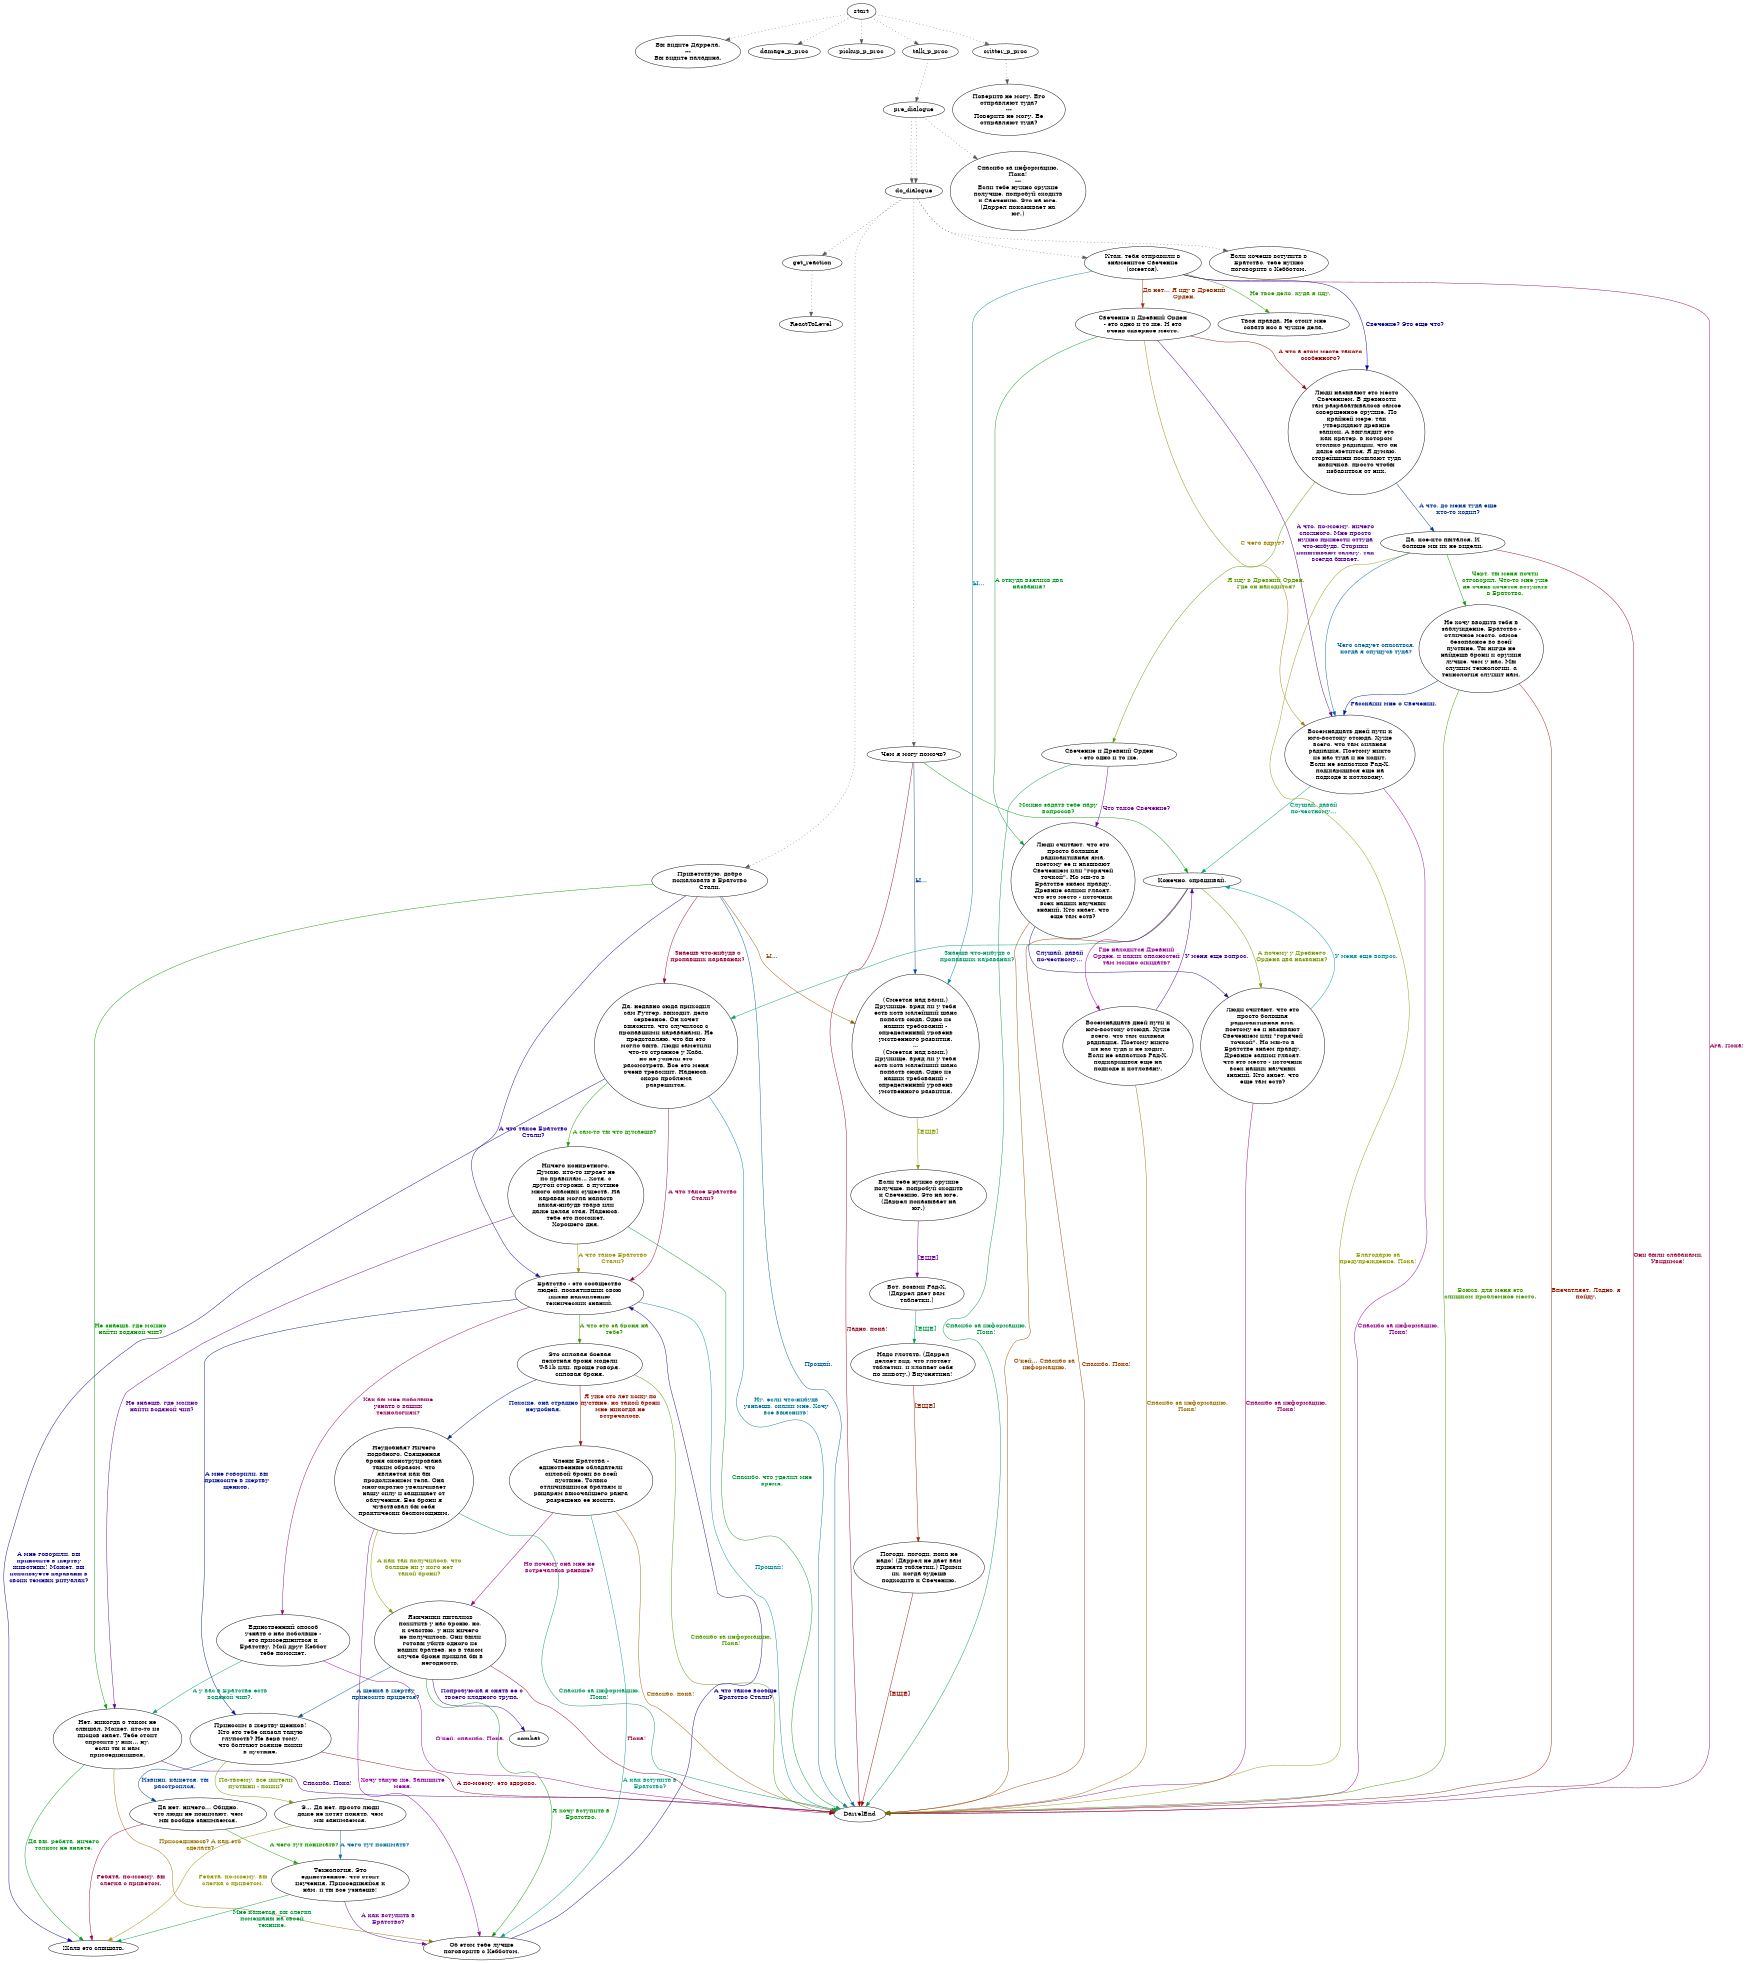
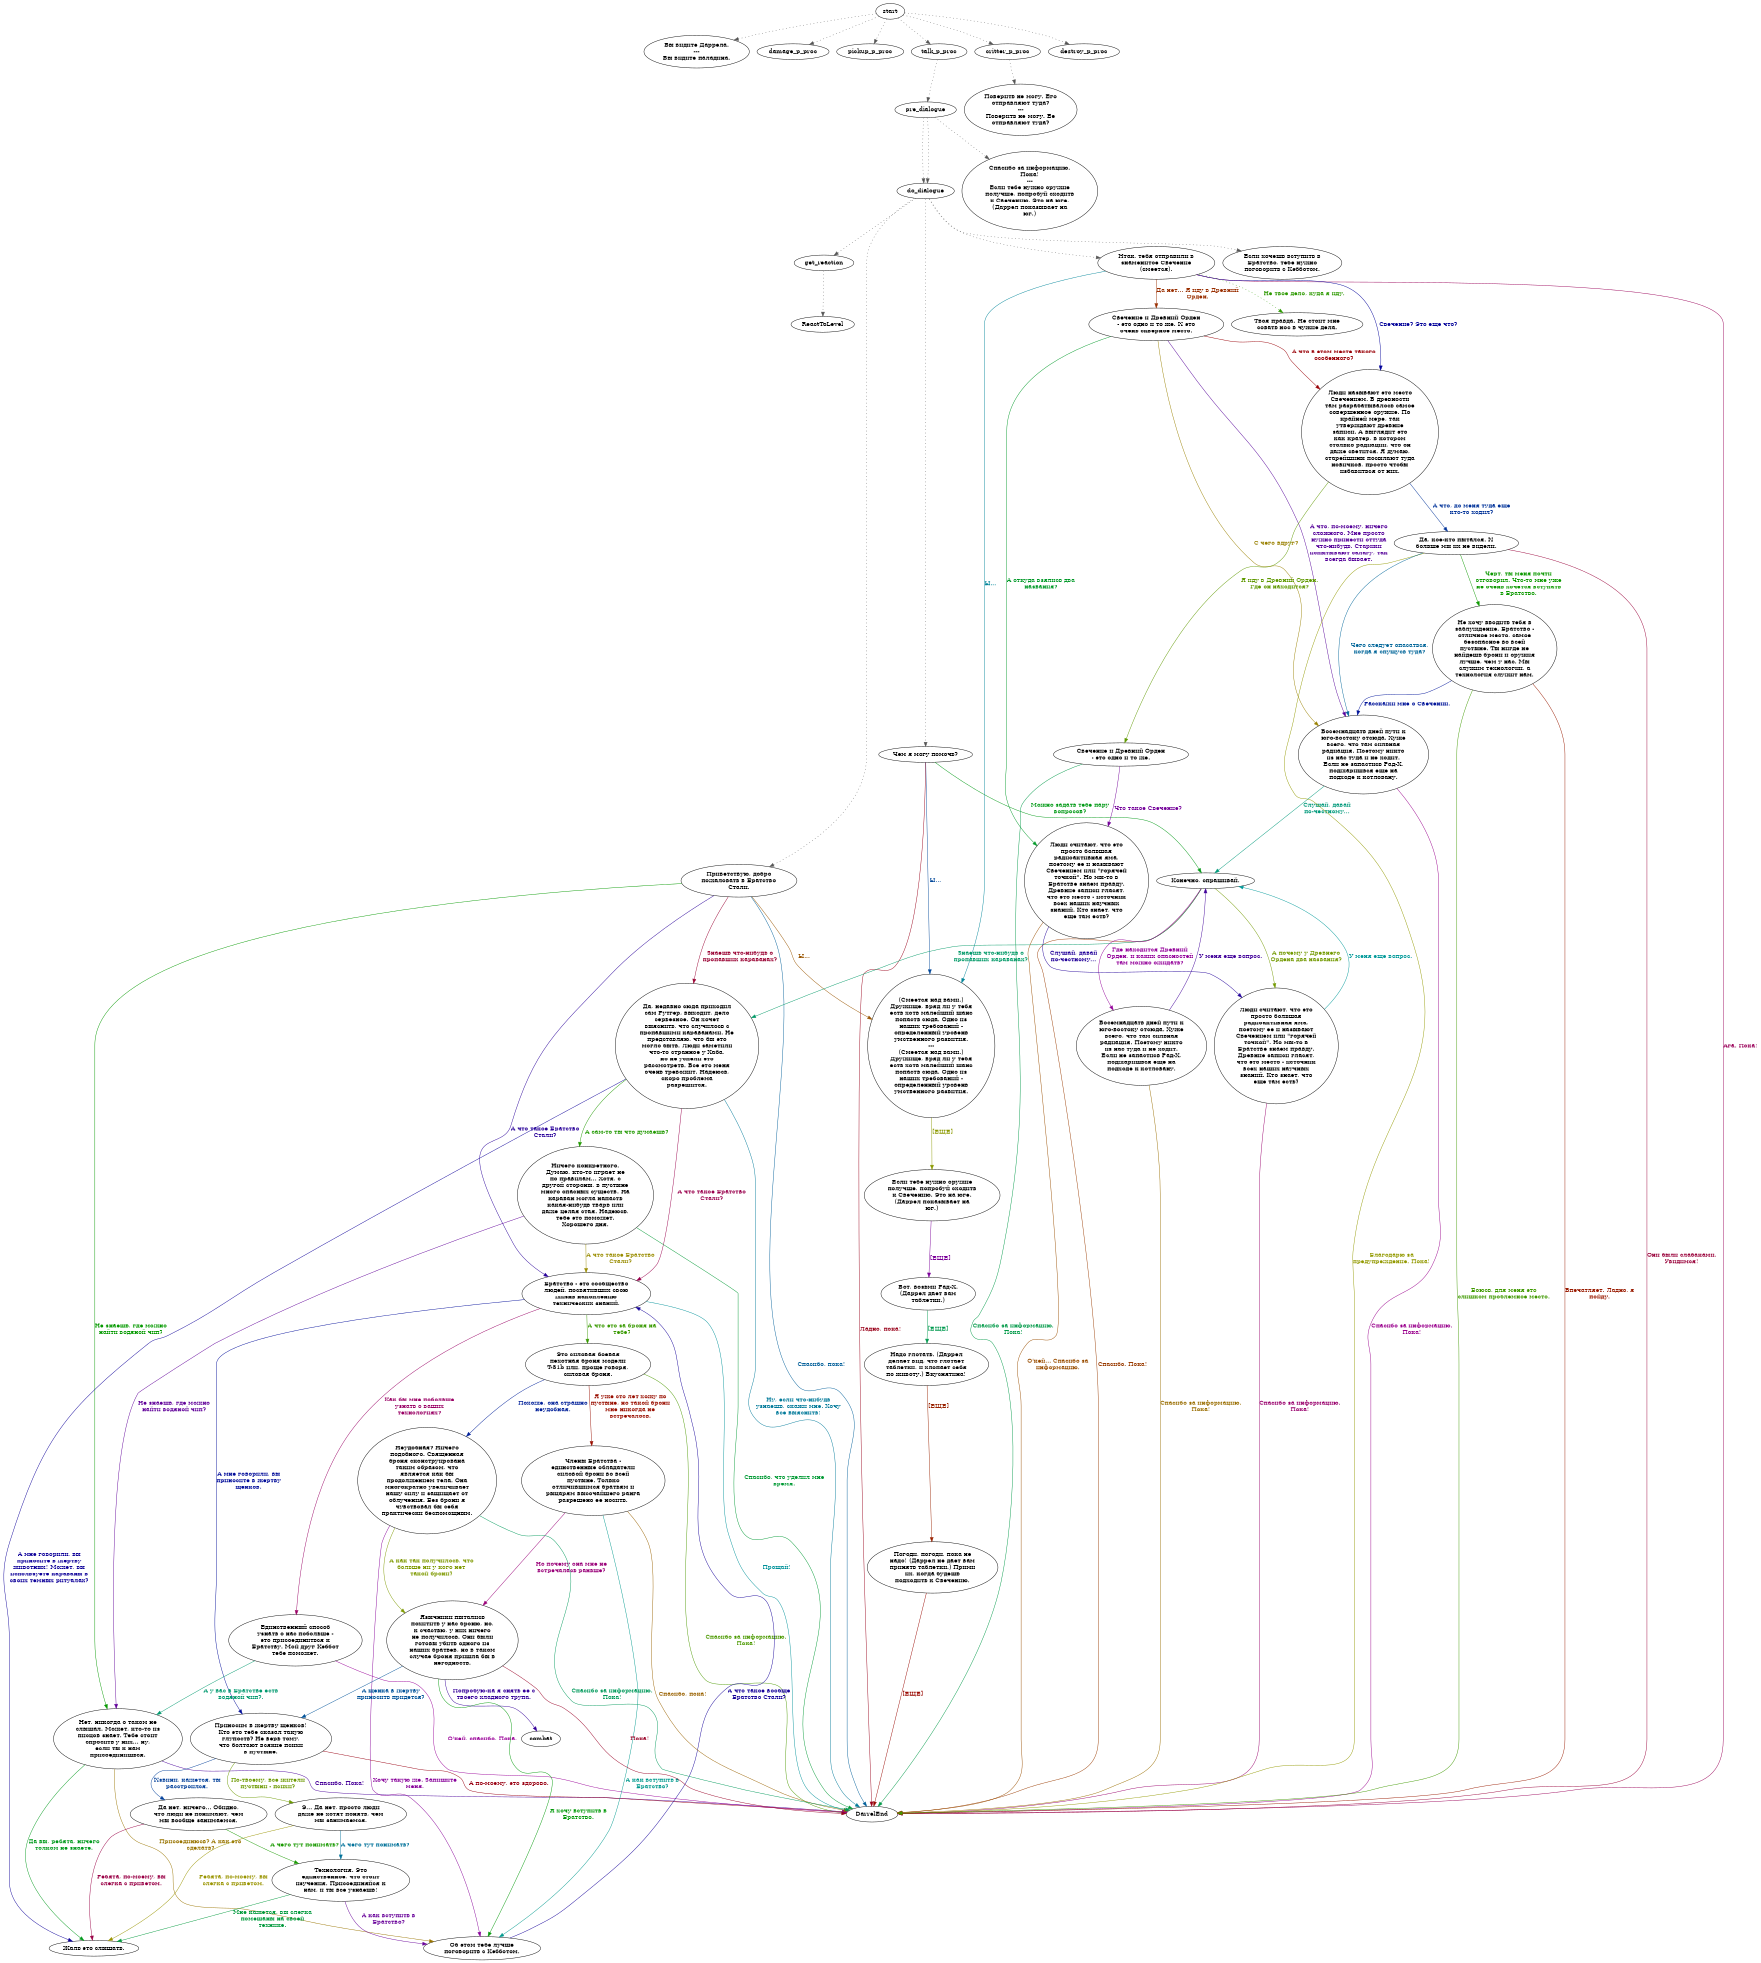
none -> (1084, 52)
(1228, 287) -> (1241, 287)
(818, 1364) -> (822, 1364)
